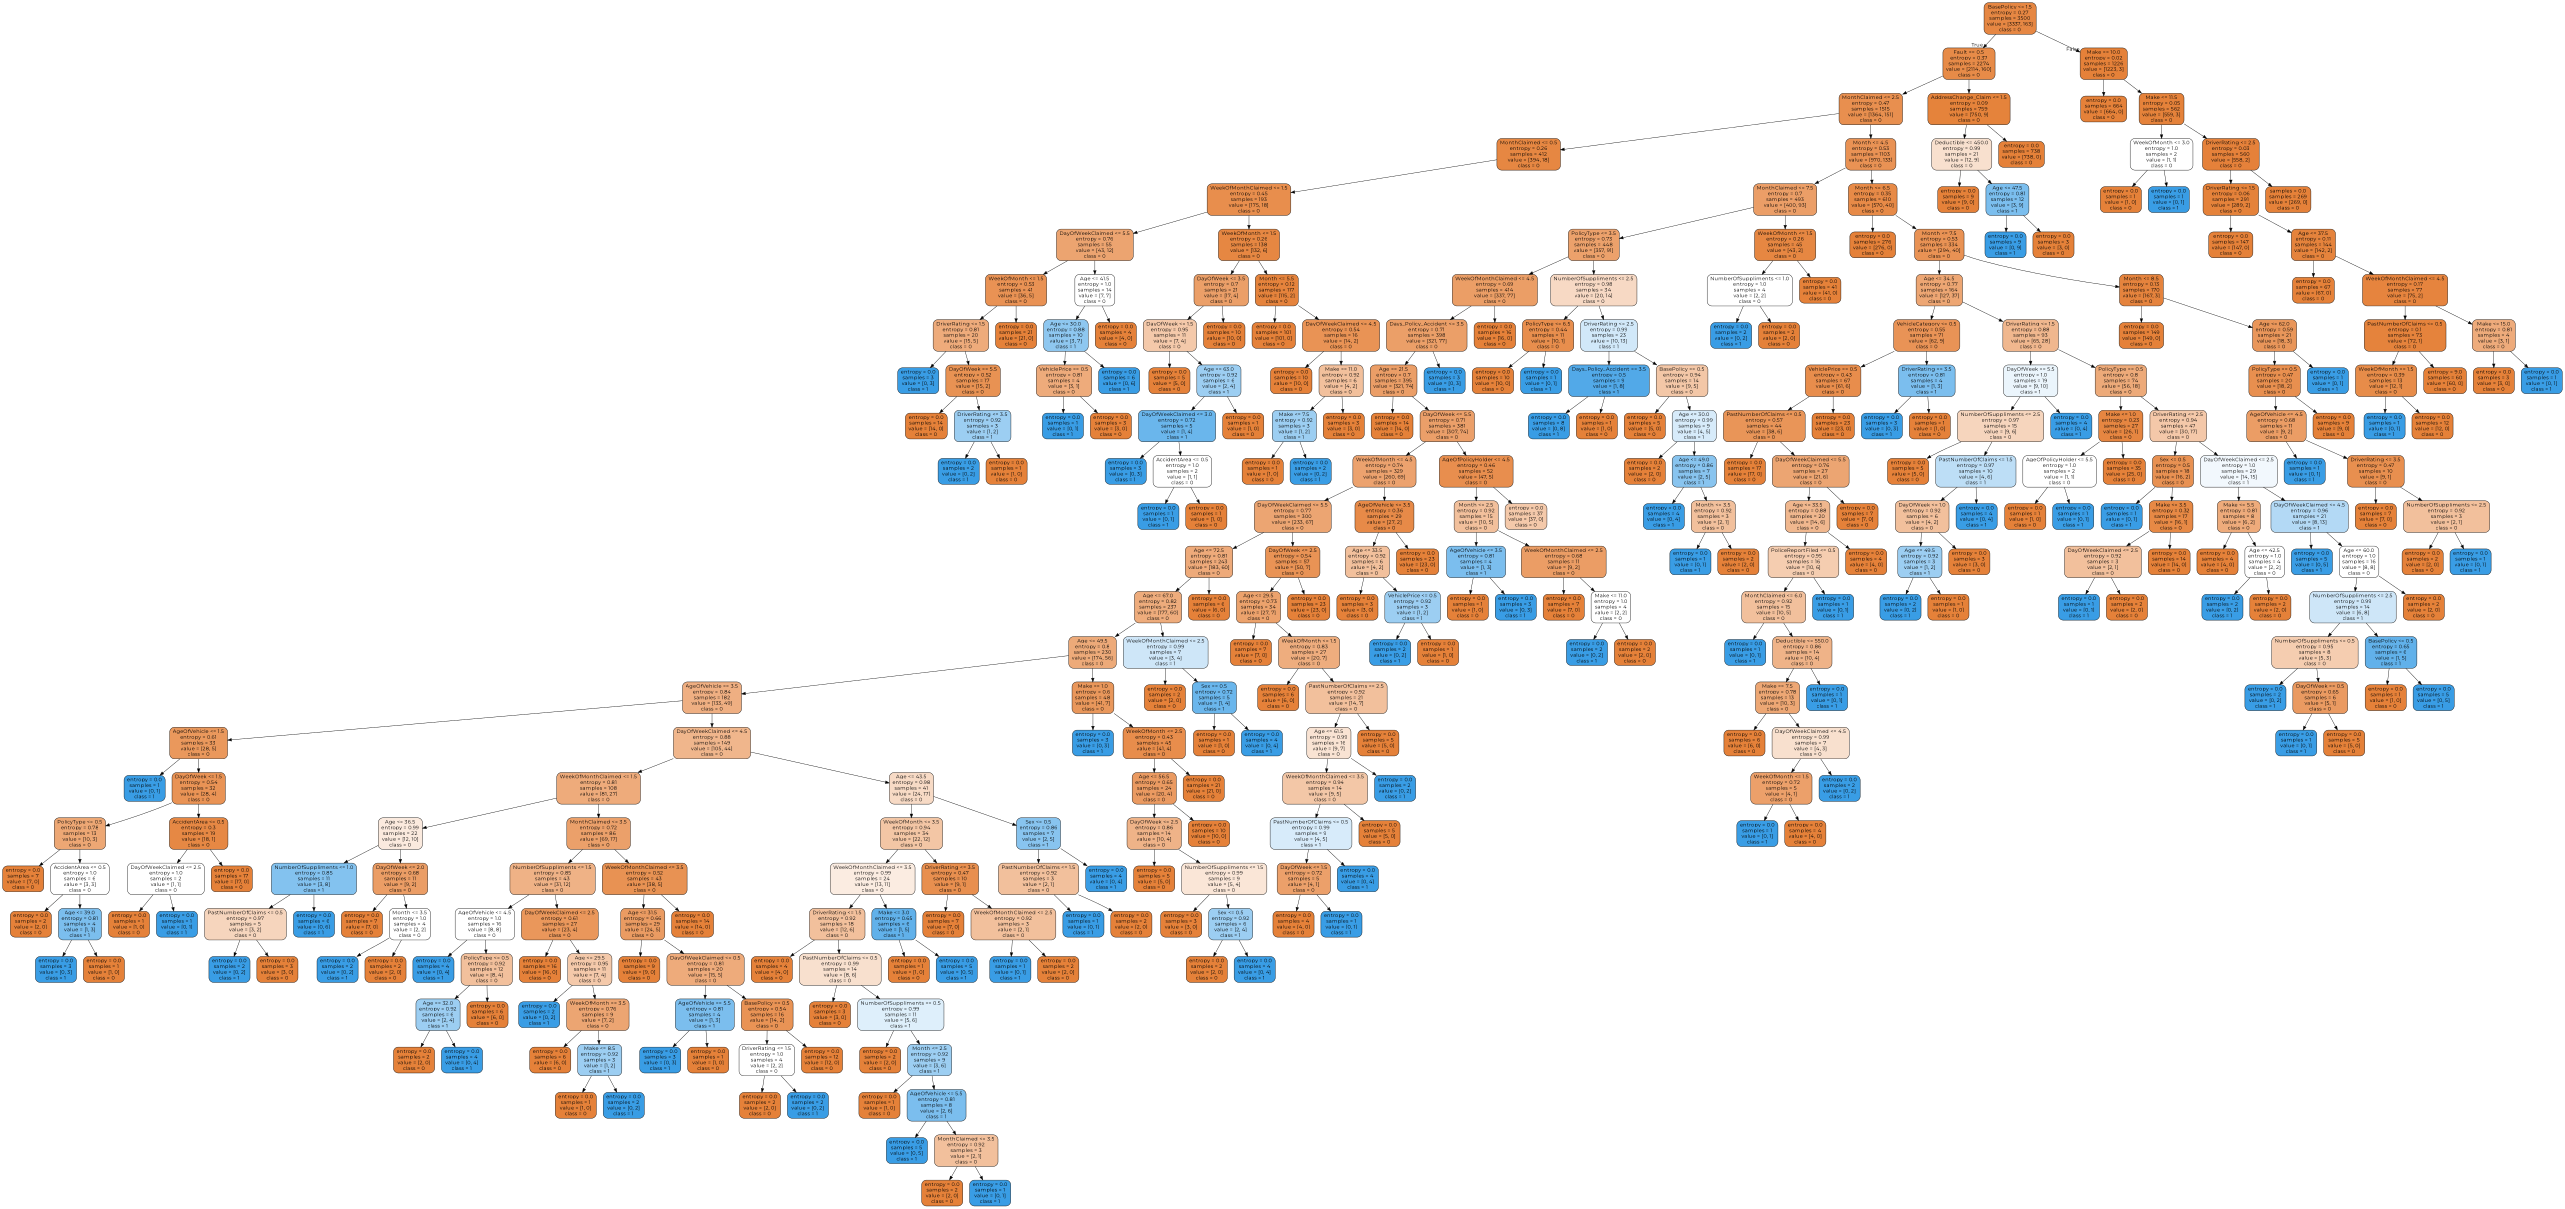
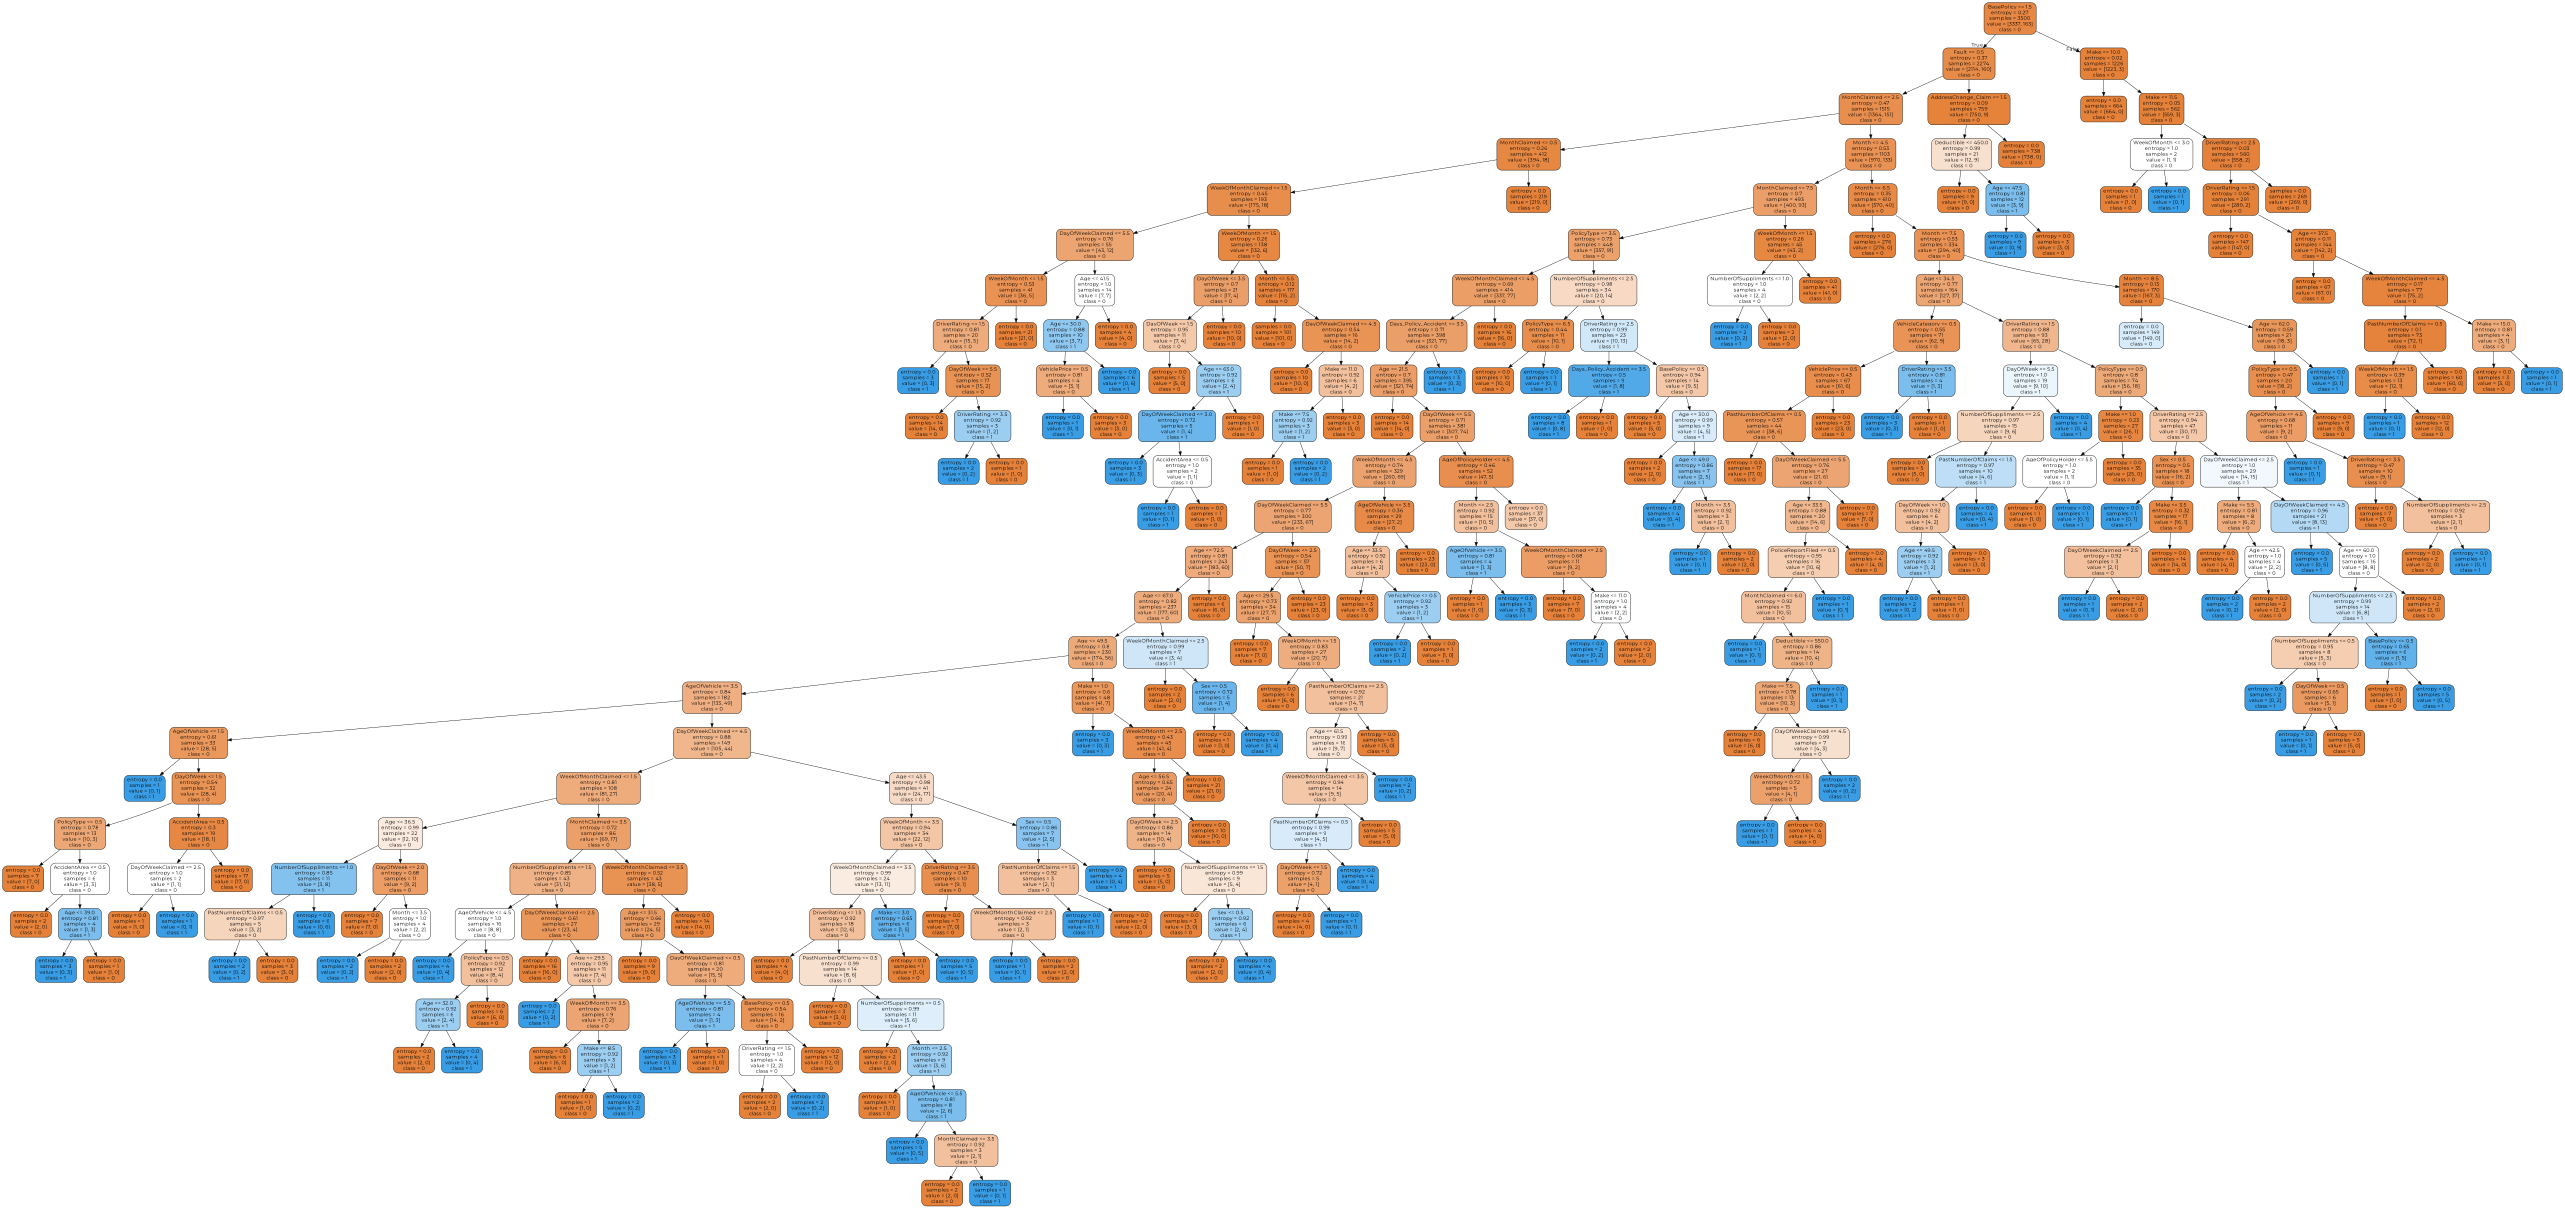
none -> (1529, 200)
(1274, 335) -> (1274, 335)
(2141, 335) -> (2141, 335)
(2445, 381) -> (2445, 381)
